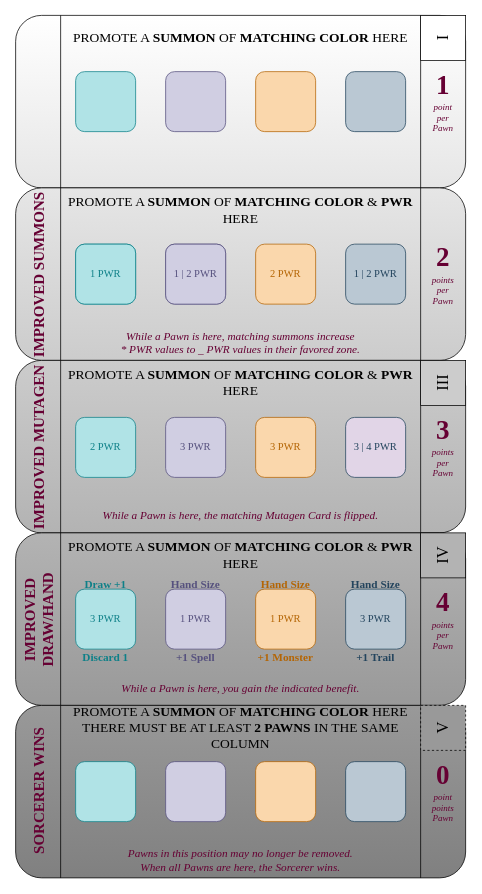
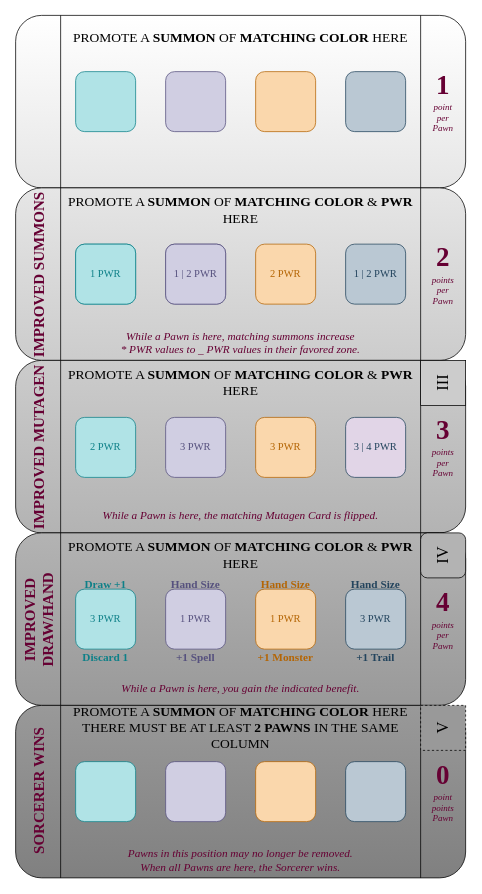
(443, 38) -> none
(443, 555) -> (443, 555)
